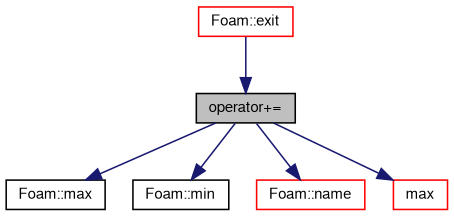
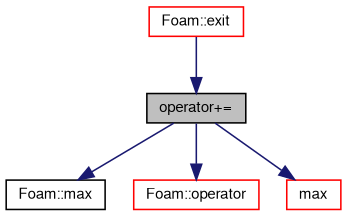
(181, 195) -> none
(311, 195) -> (196, 195)
